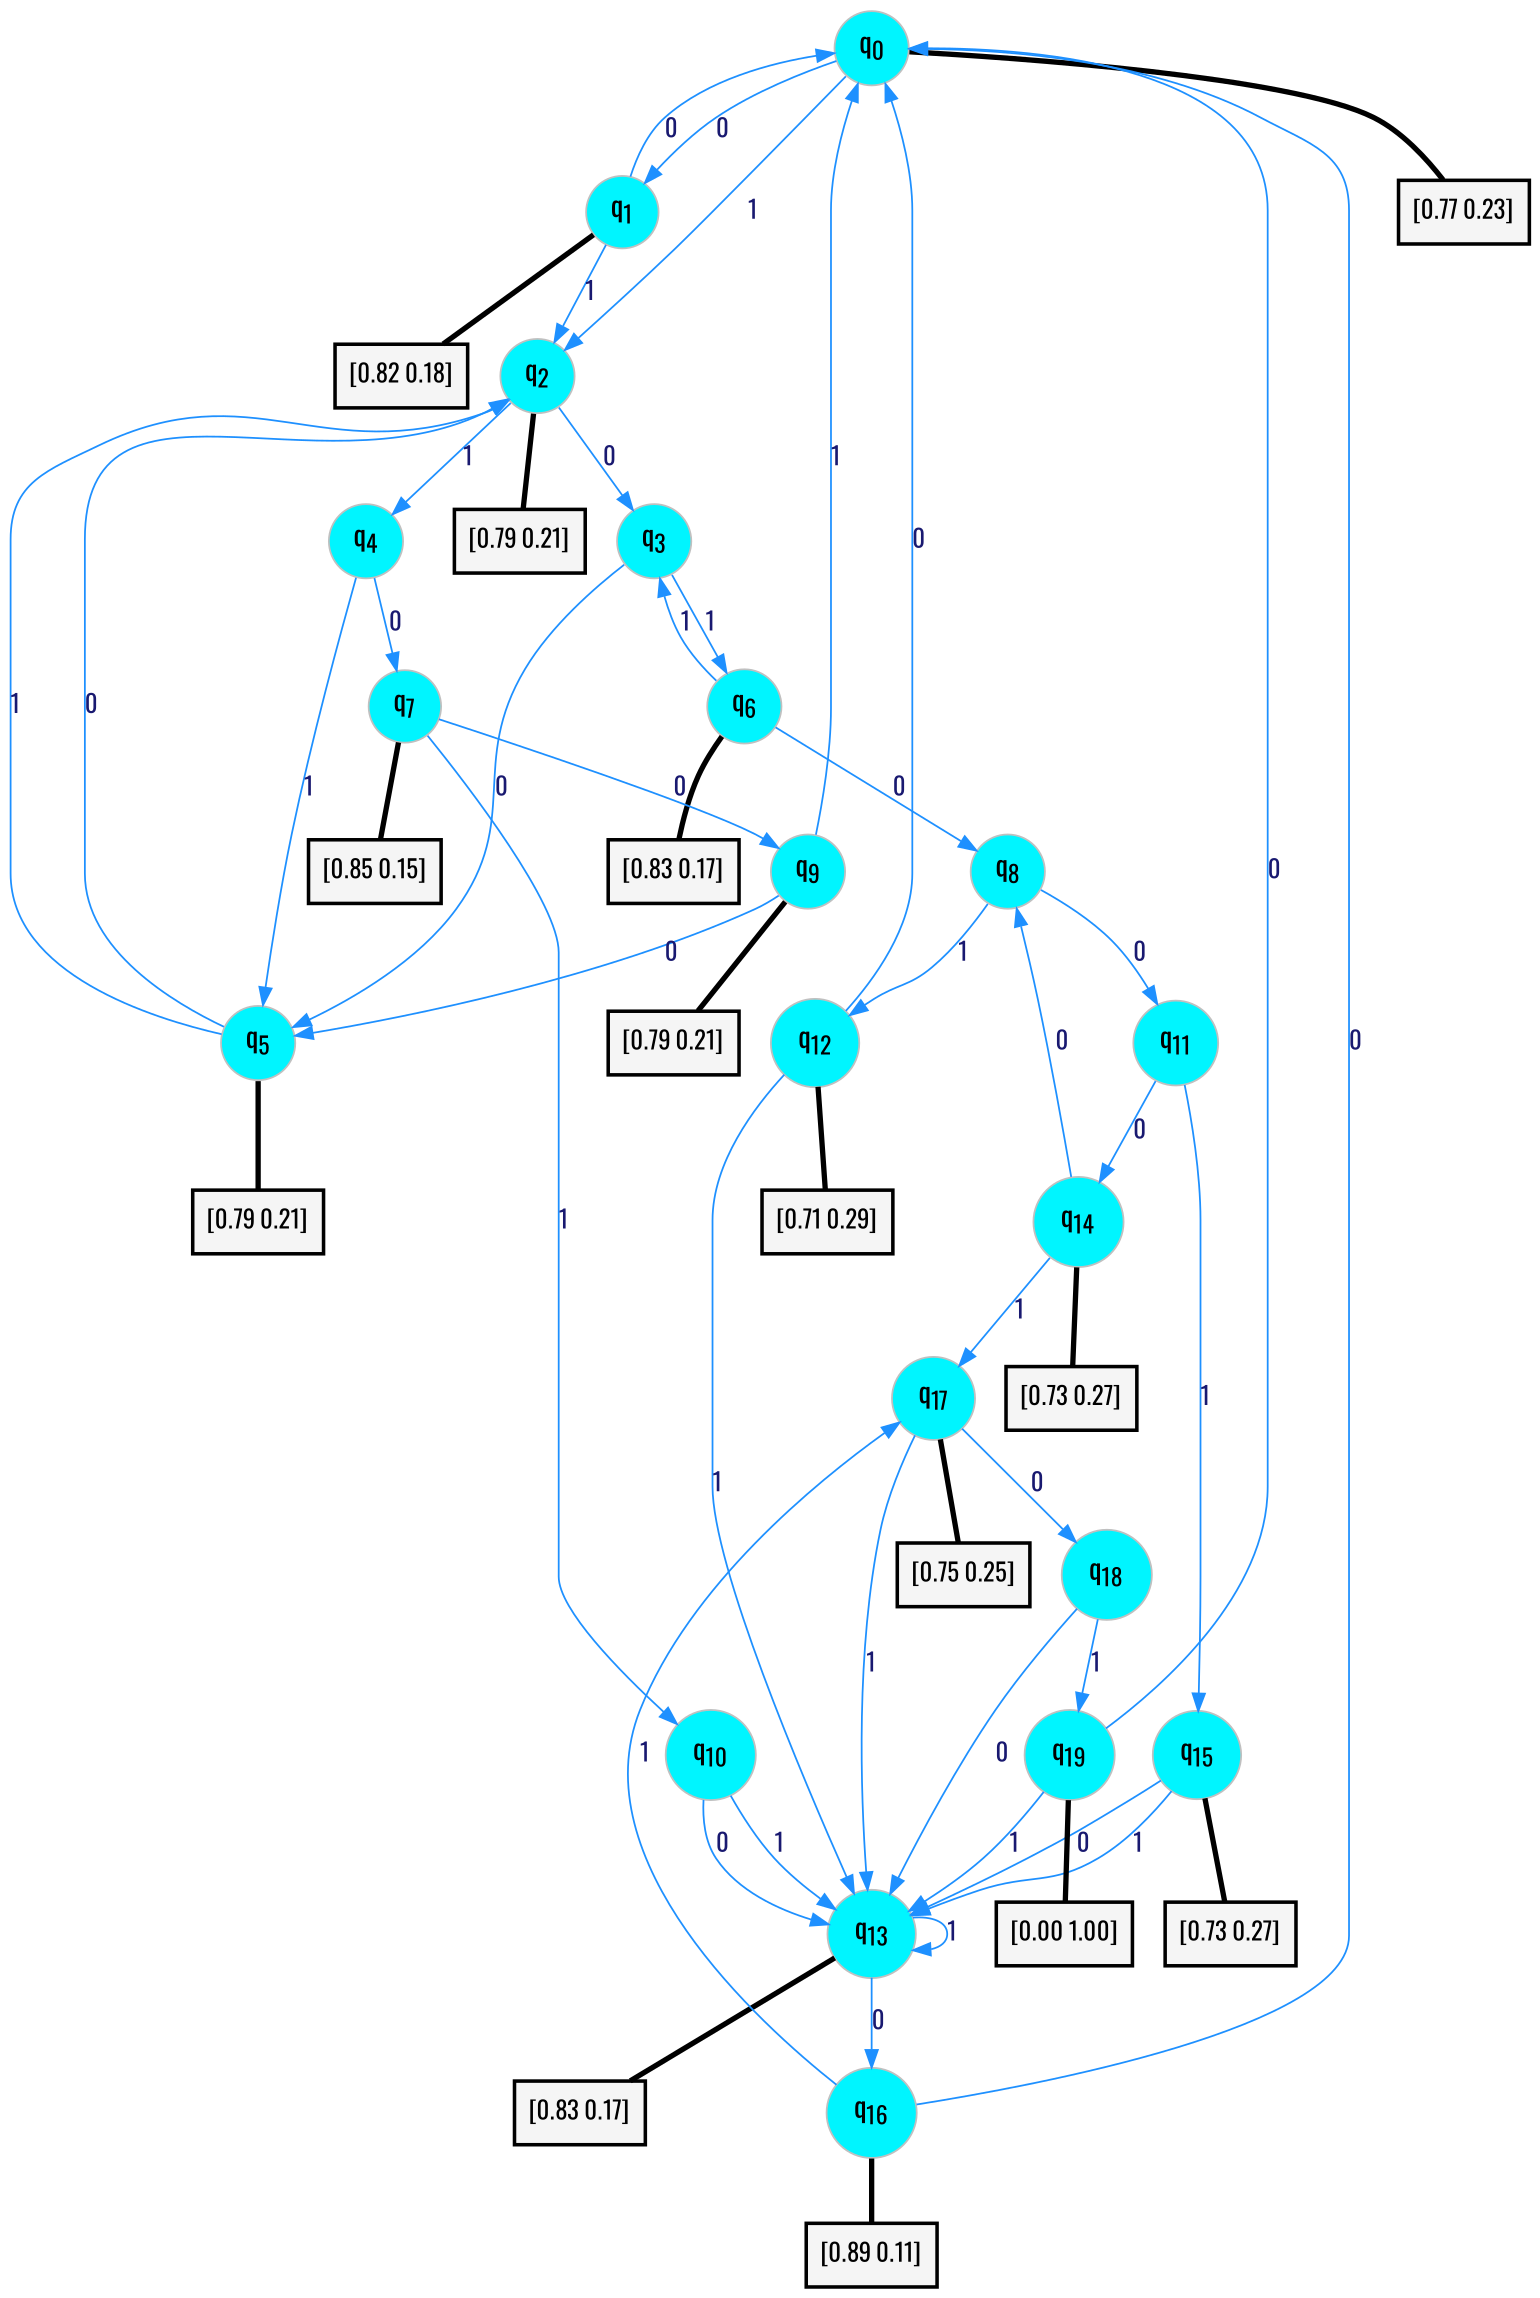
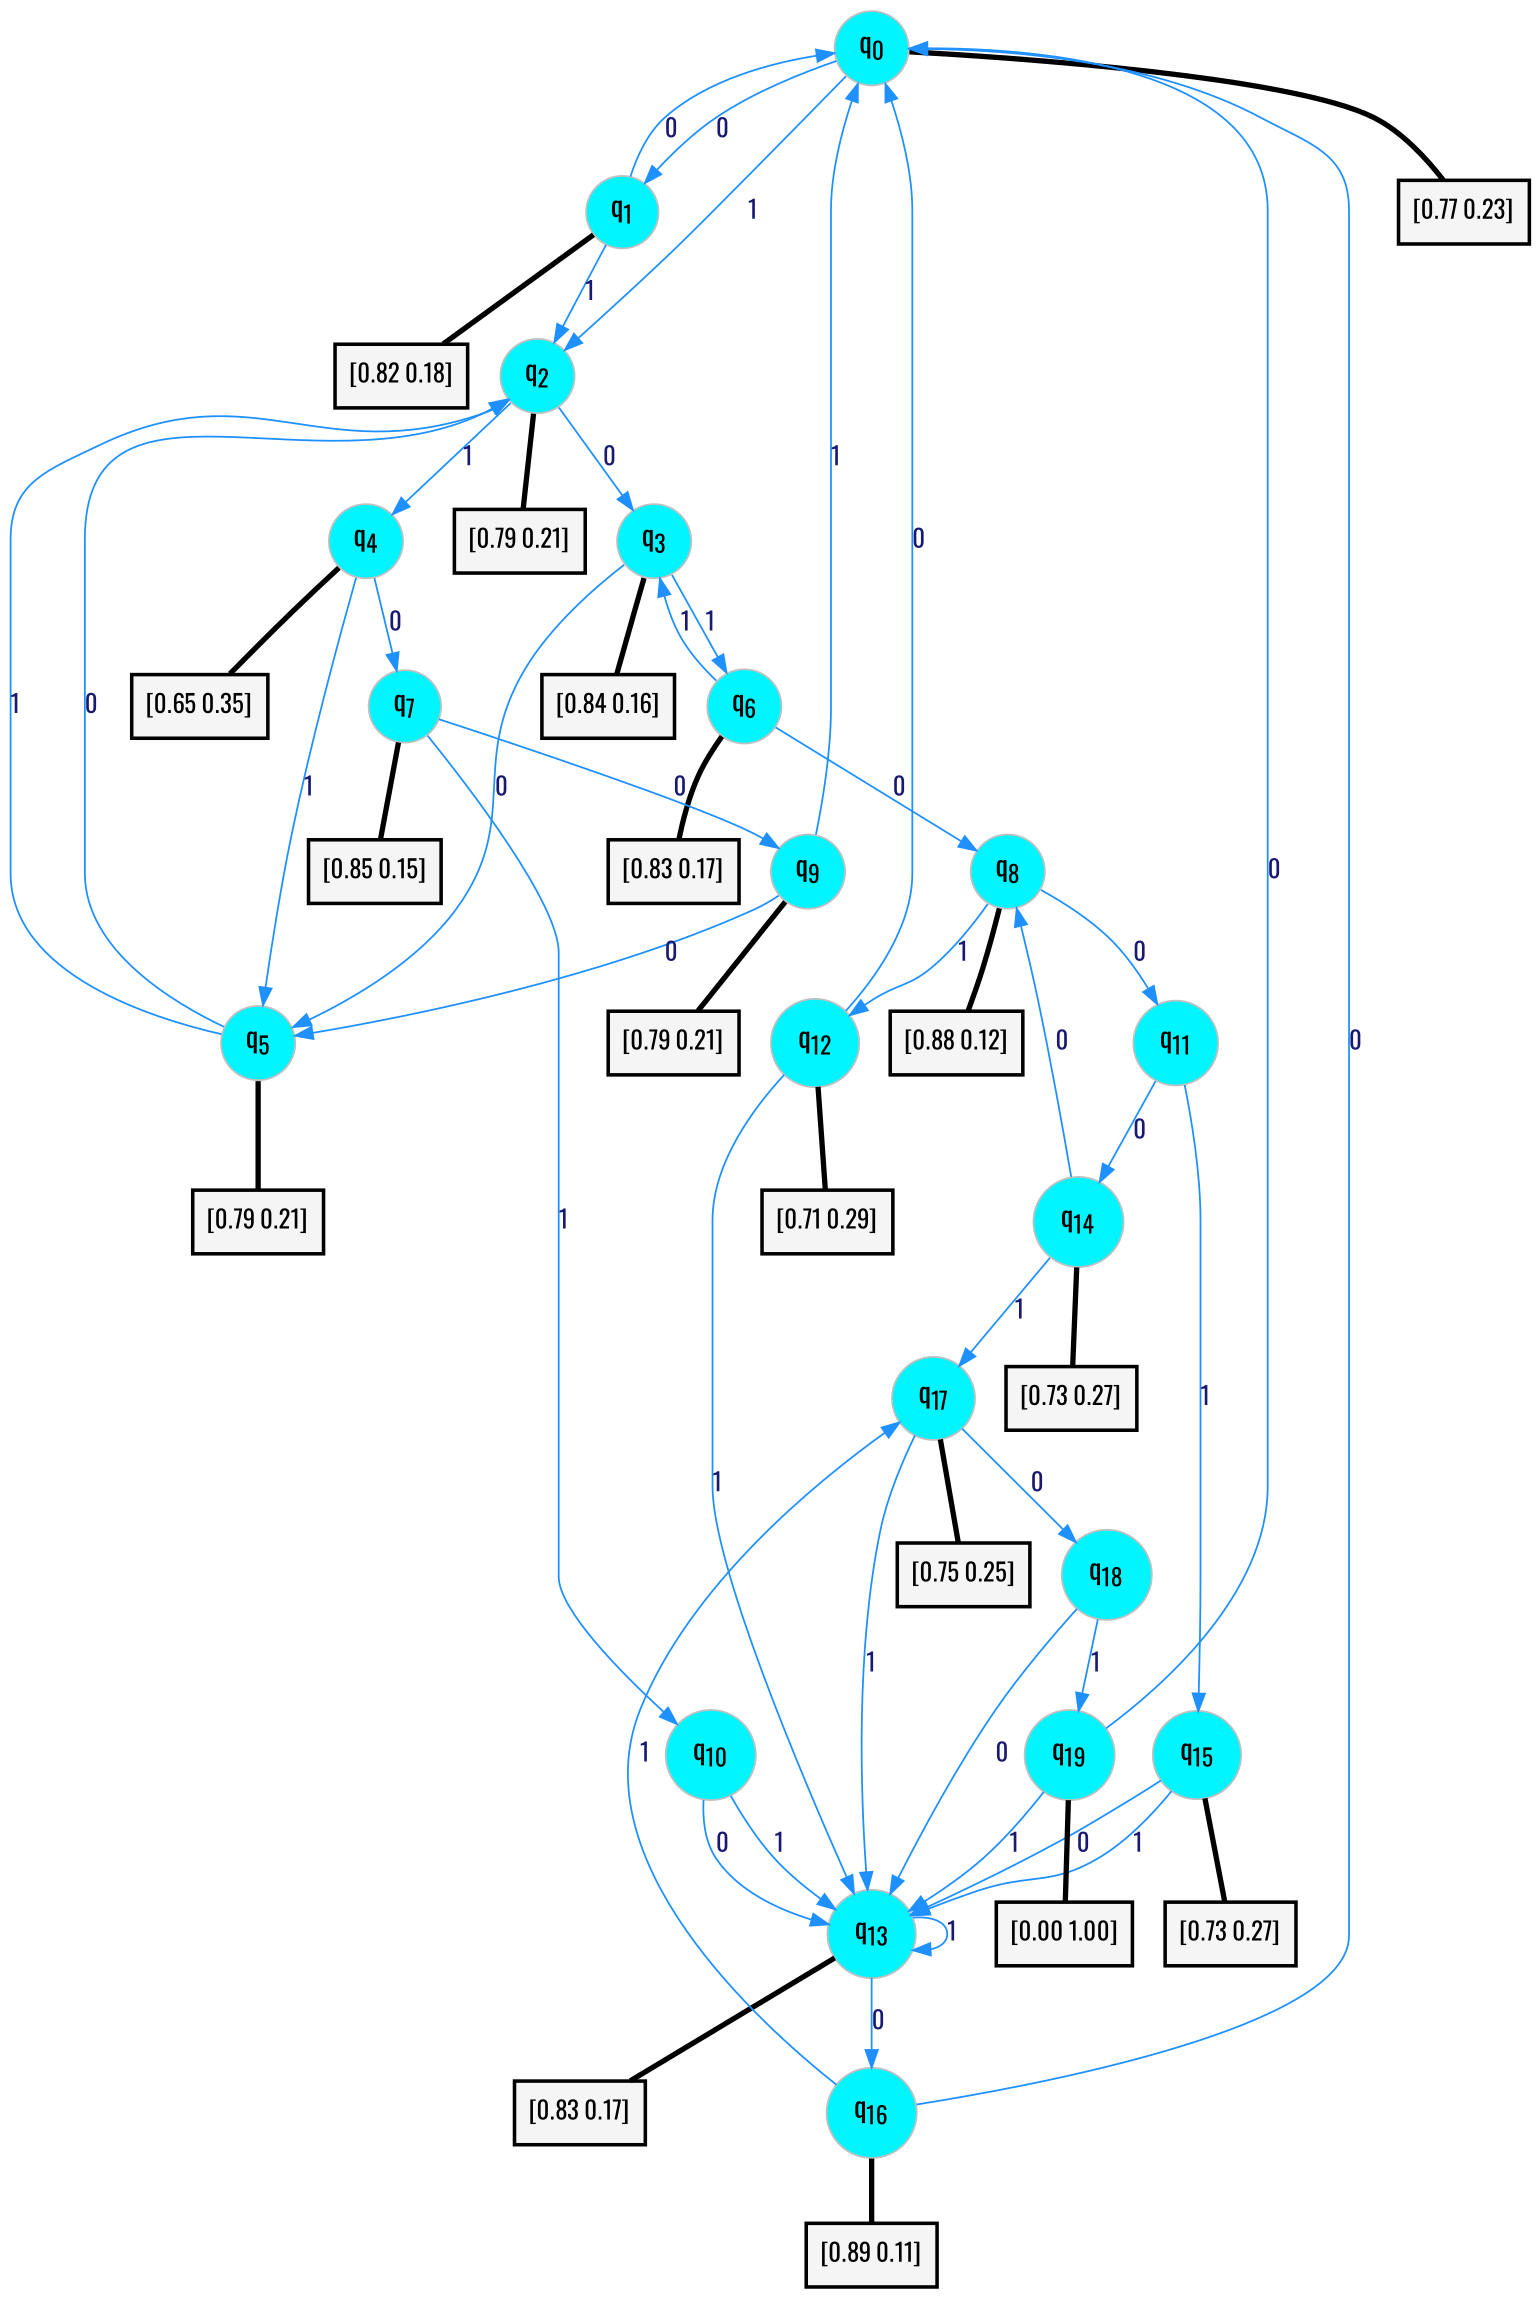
none -> (200, 706)
none -> (608, 706)
none -> (957, 1043)
